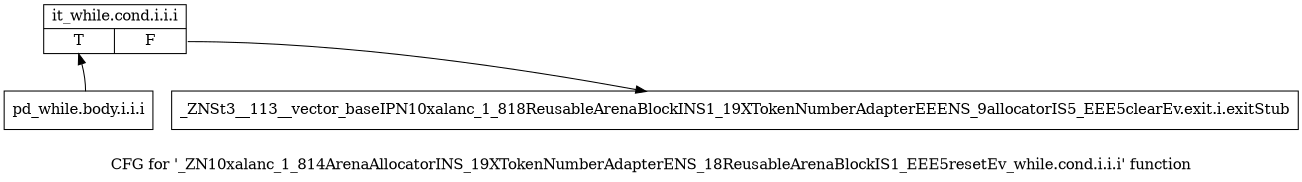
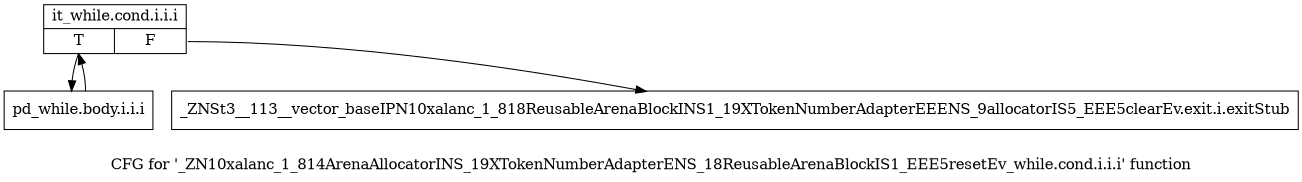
none -> (74, 67)
